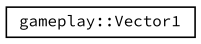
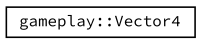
(101, 22) -> (101, 22)
